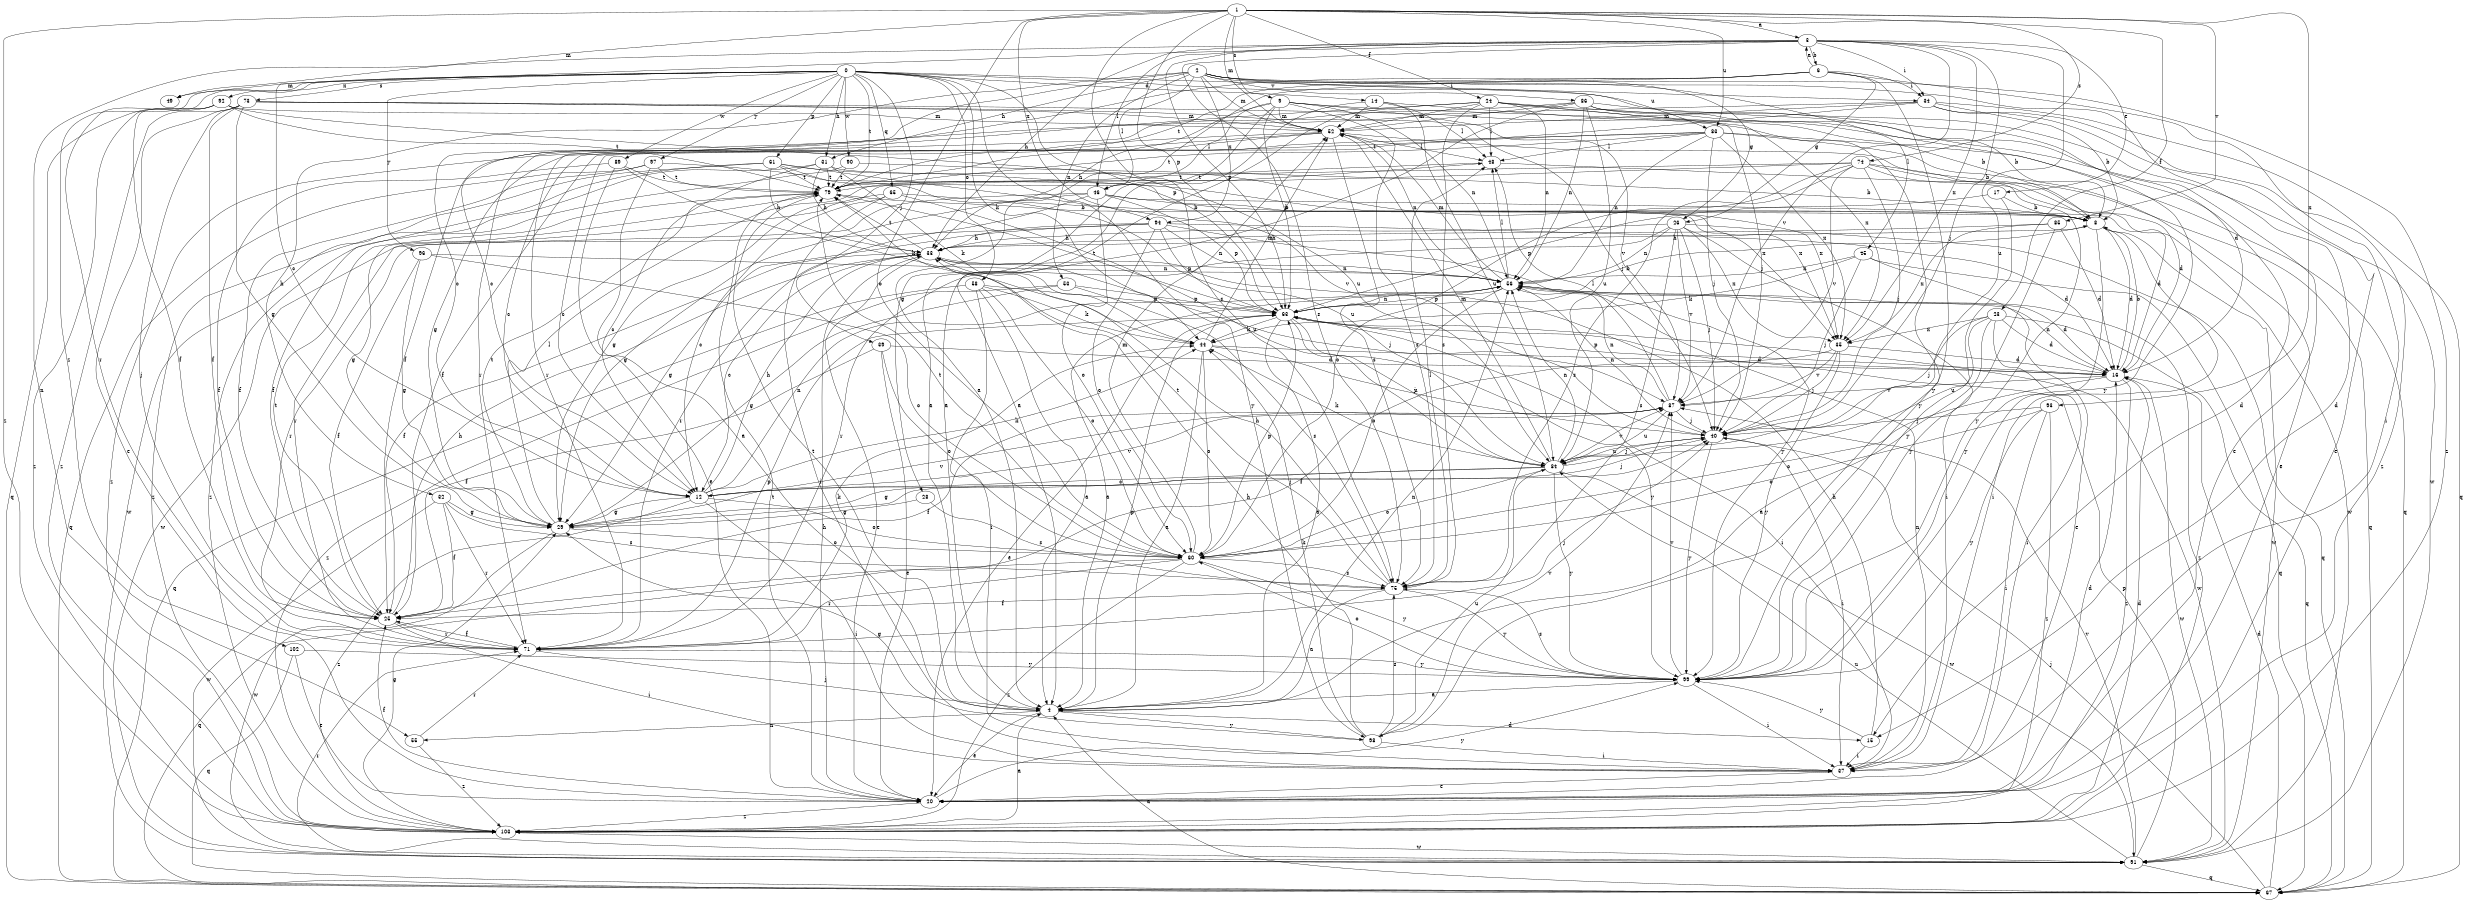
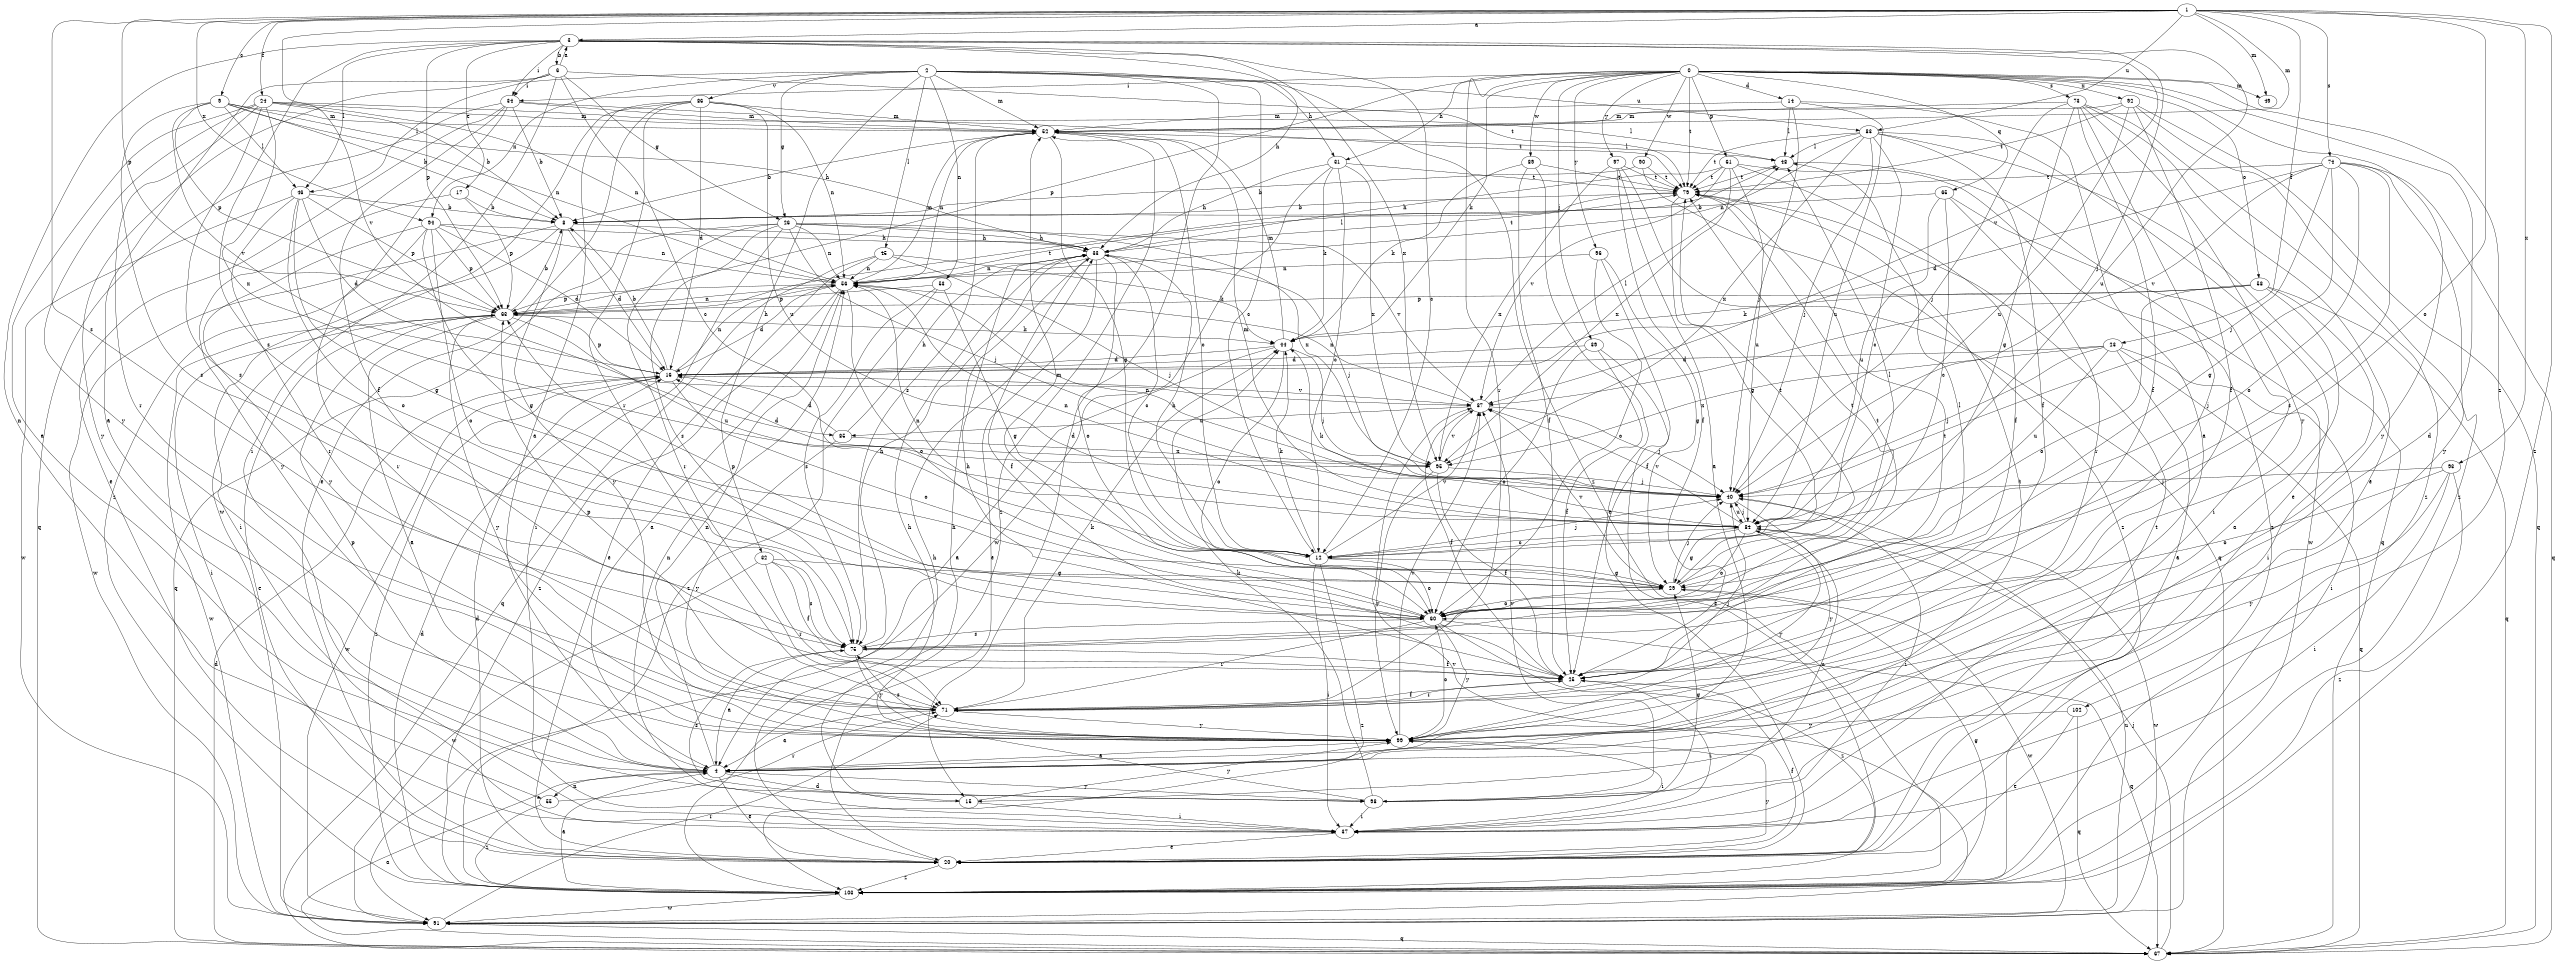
(1839, 345) -> (1439, 467)
(1924, 383) -> none
(1628, 441) -> (1163, 421)
(925, 497) -> none
none -> (1141, 528)
(826, 680) -> (785, 741)
